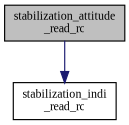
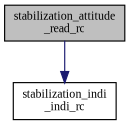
(65, 101) -> (65, 101)
